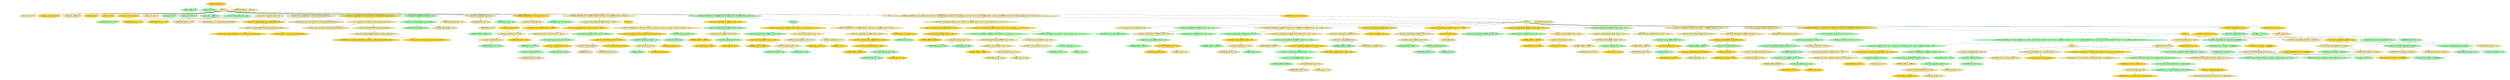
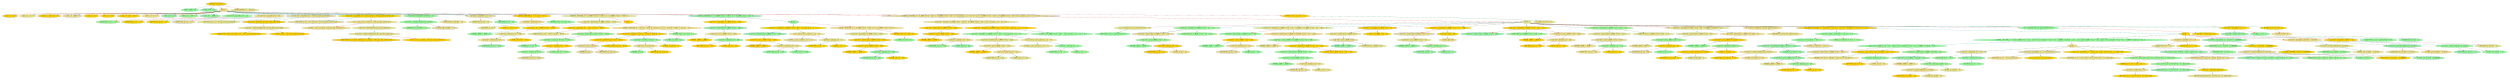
none -> (10, 16)
none -> (2039, 28)
